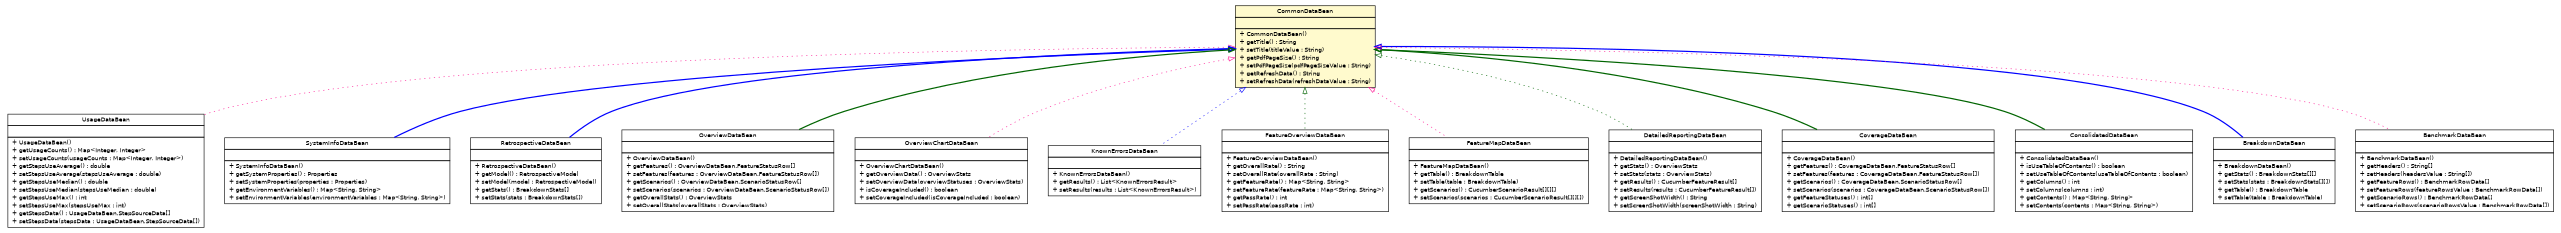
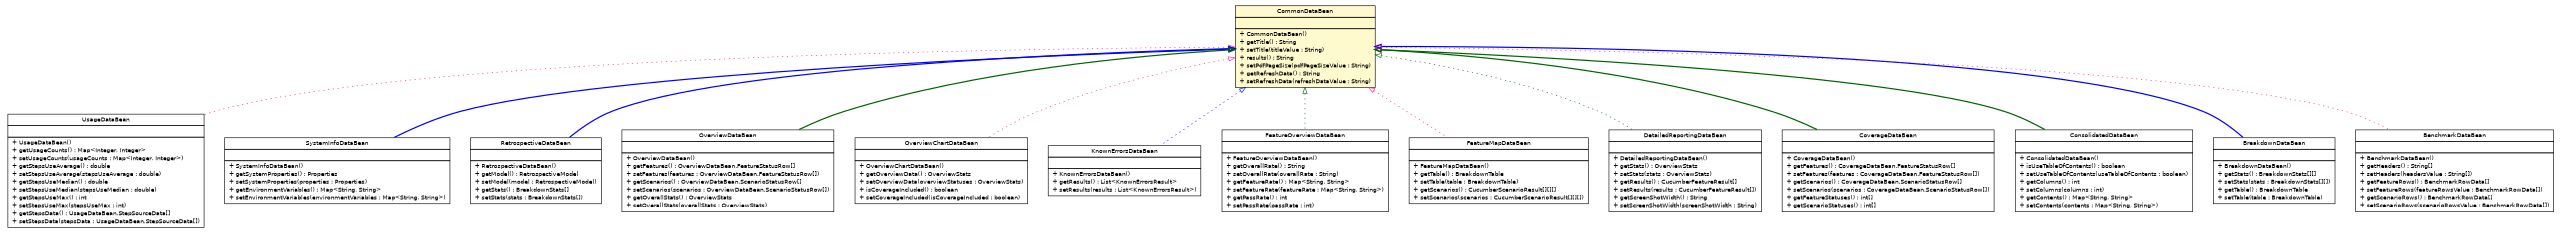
(1280, 58) -> (1267, 58)
